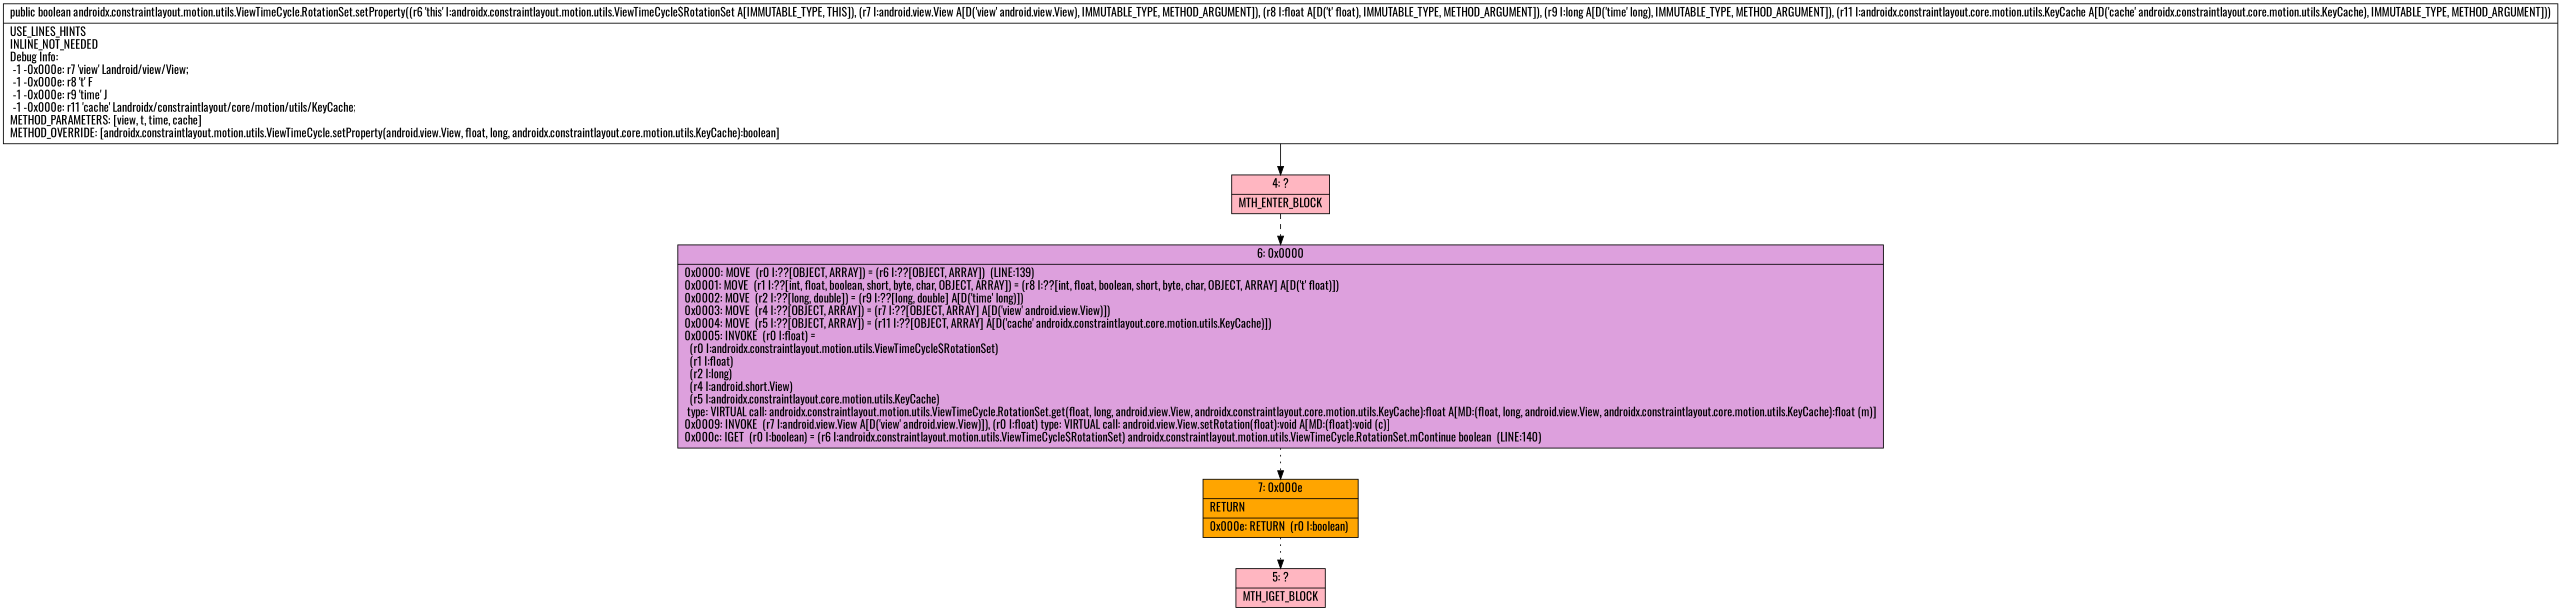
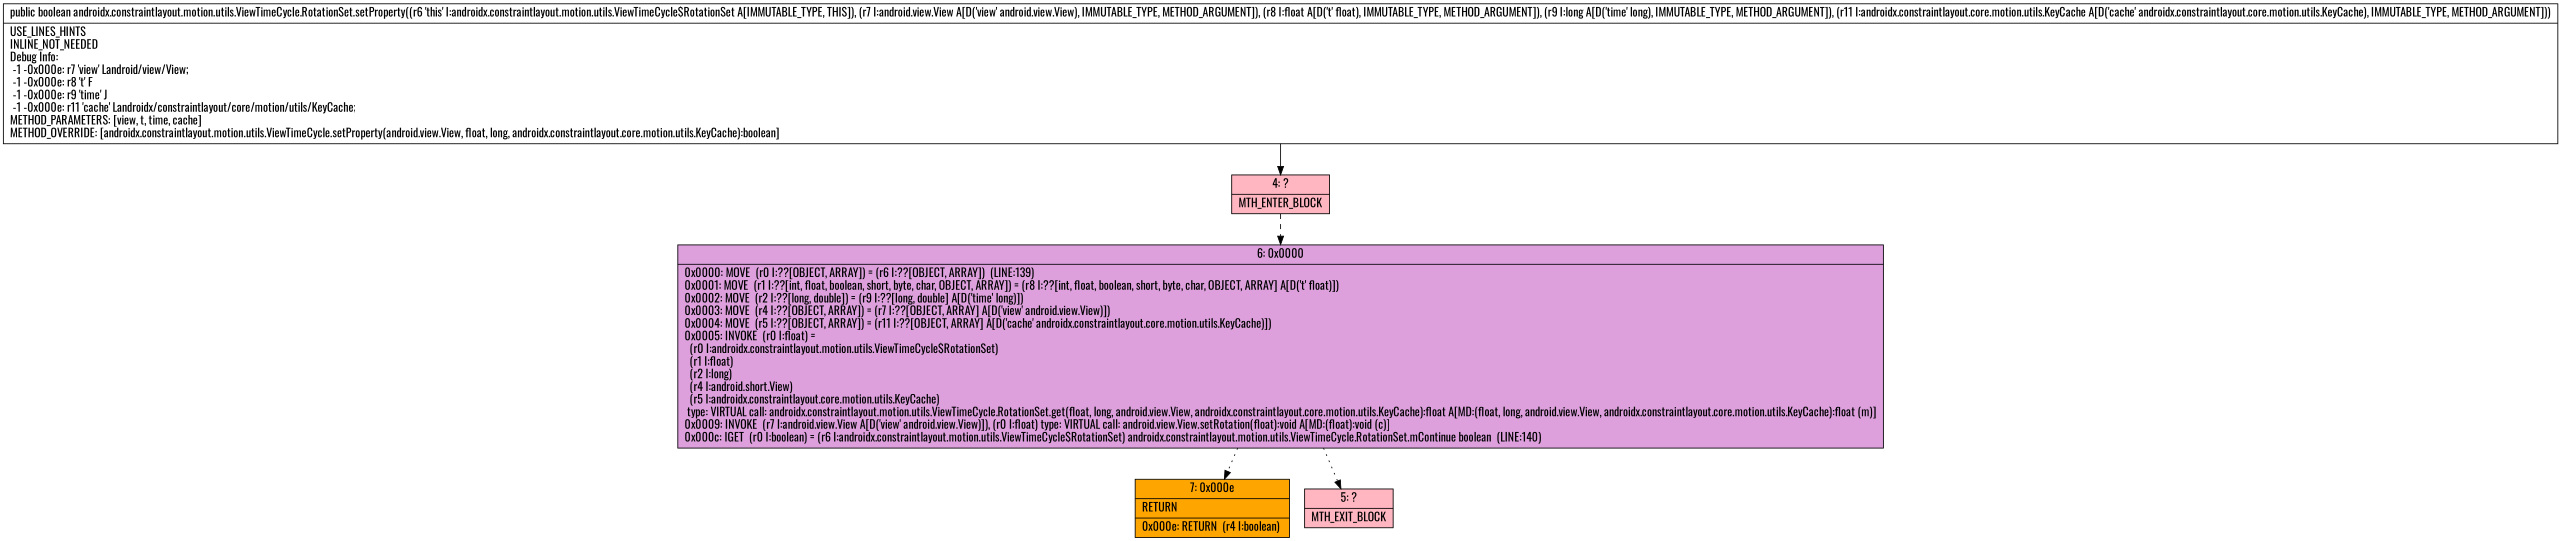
(1281, 527) -> (1212, 527)
(1281, 549) -> (1331, 465)
(1281, 597) -> (1349, 518)
